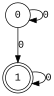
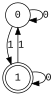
(21, 45) -> (11, 45)
none -> (18, 49)
